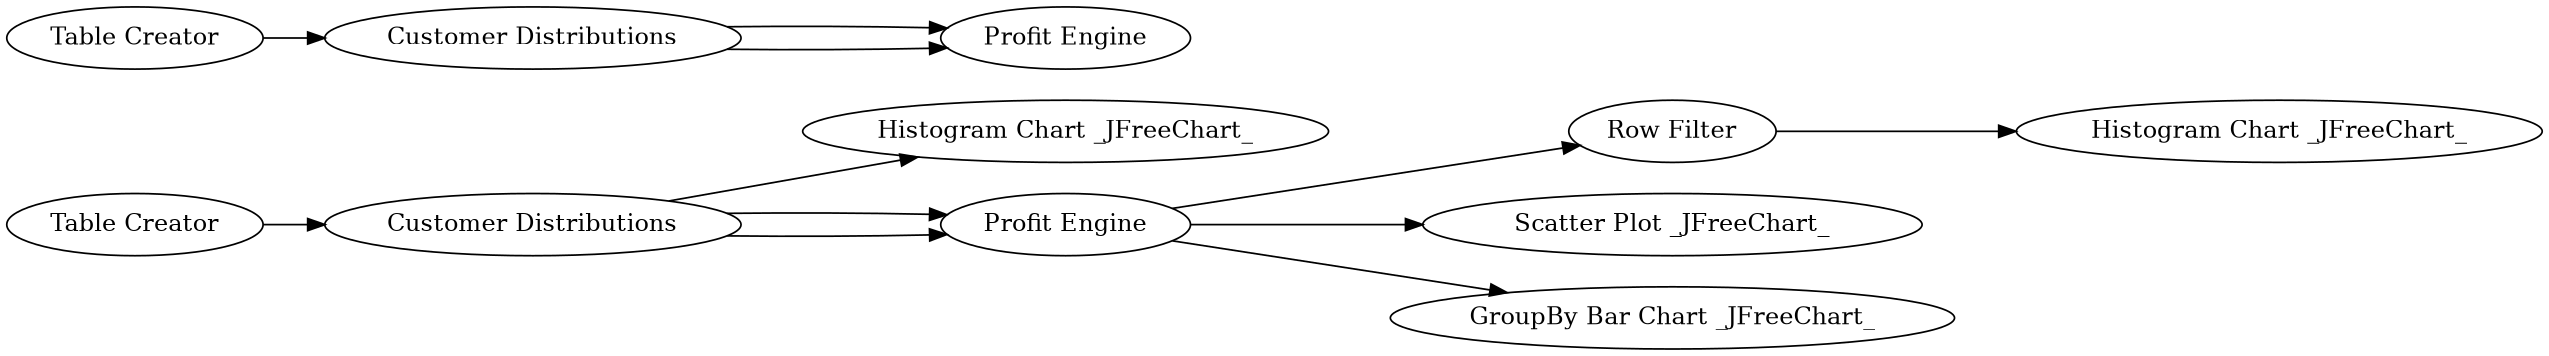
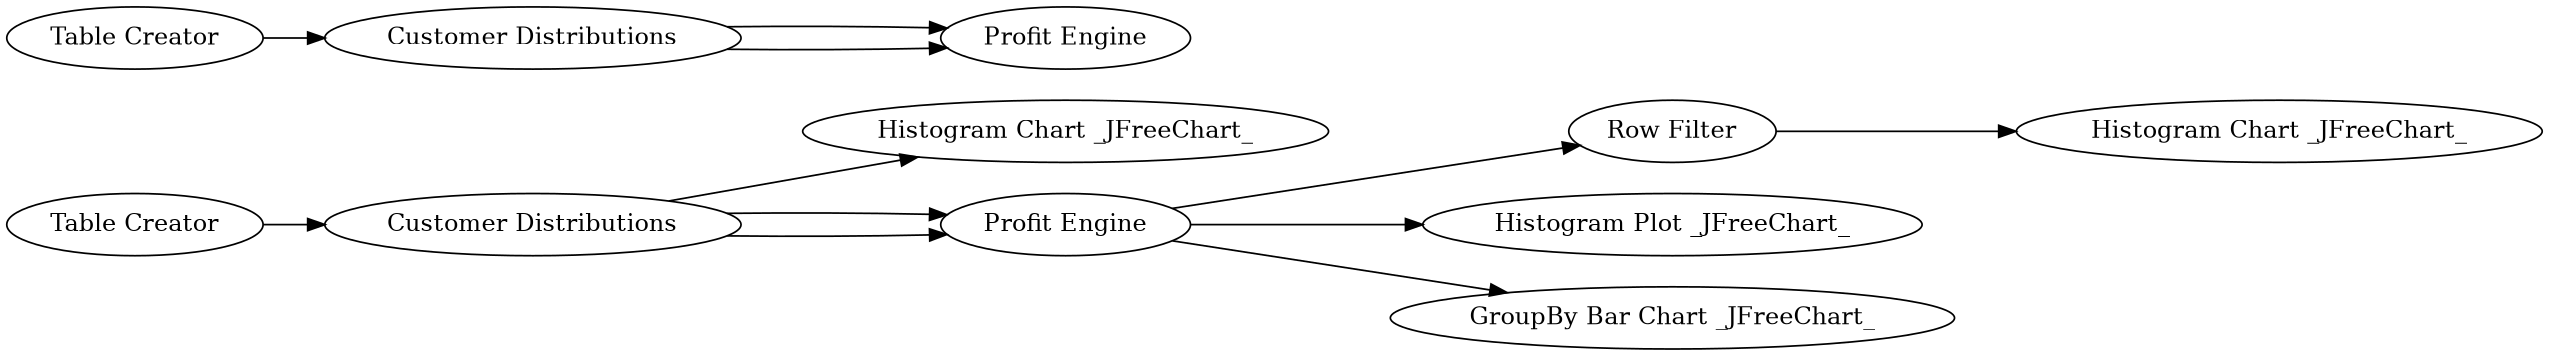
(1672, 225) -> (1672, 225)
